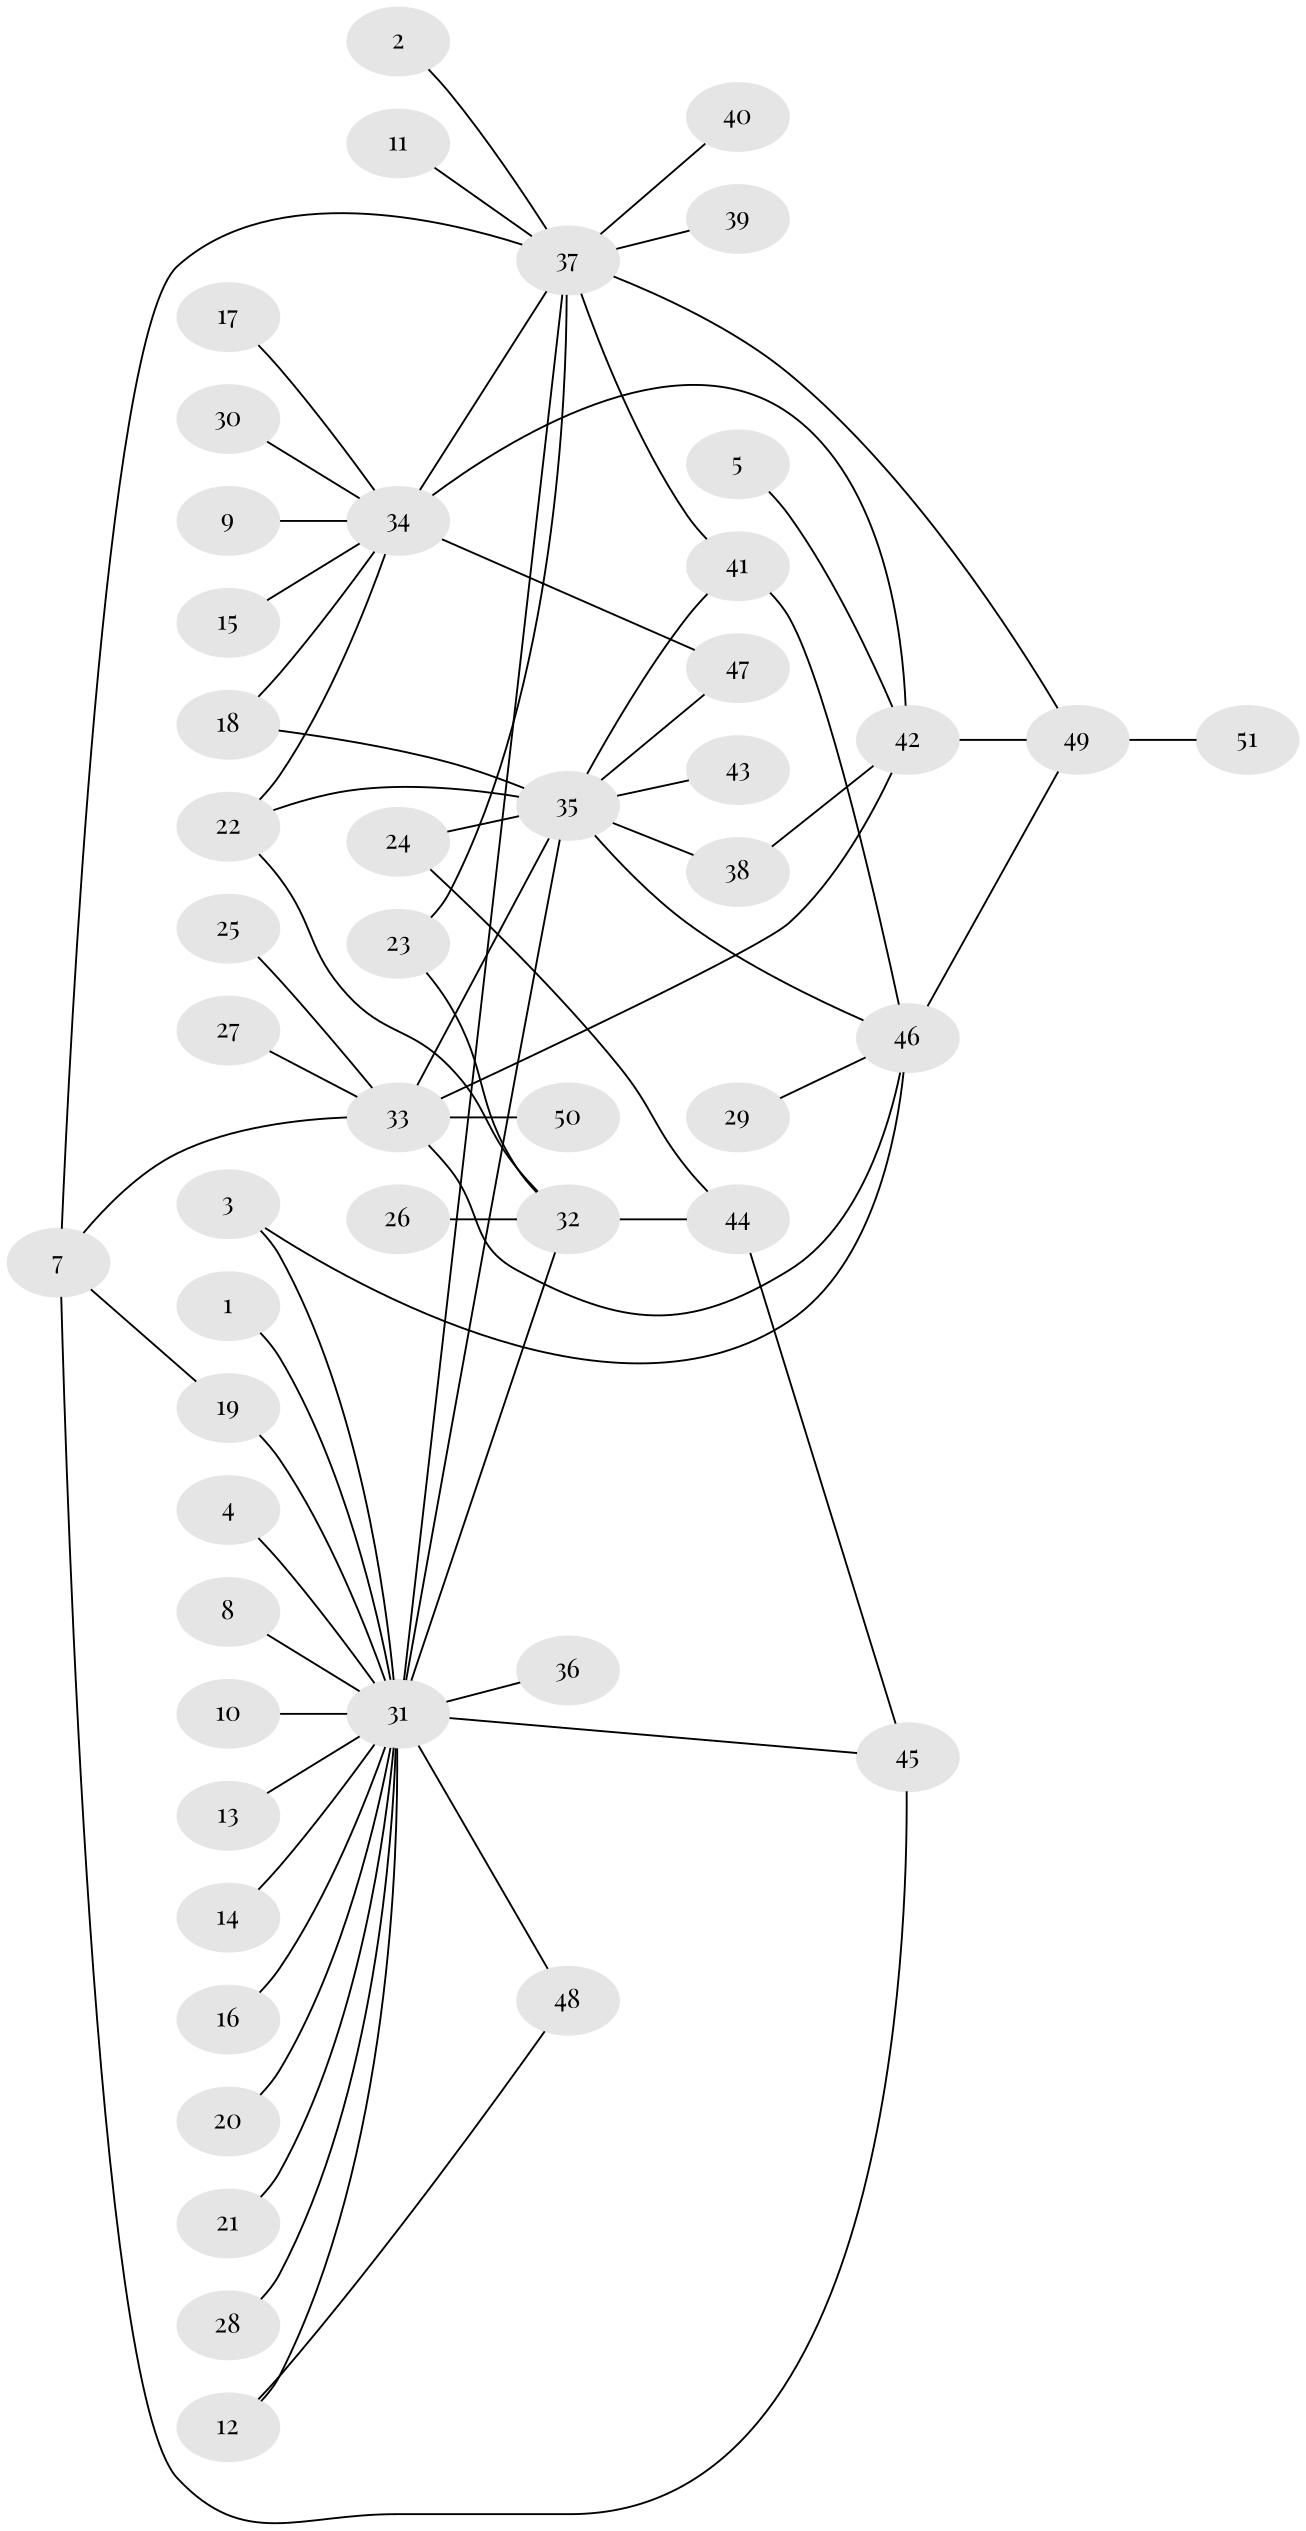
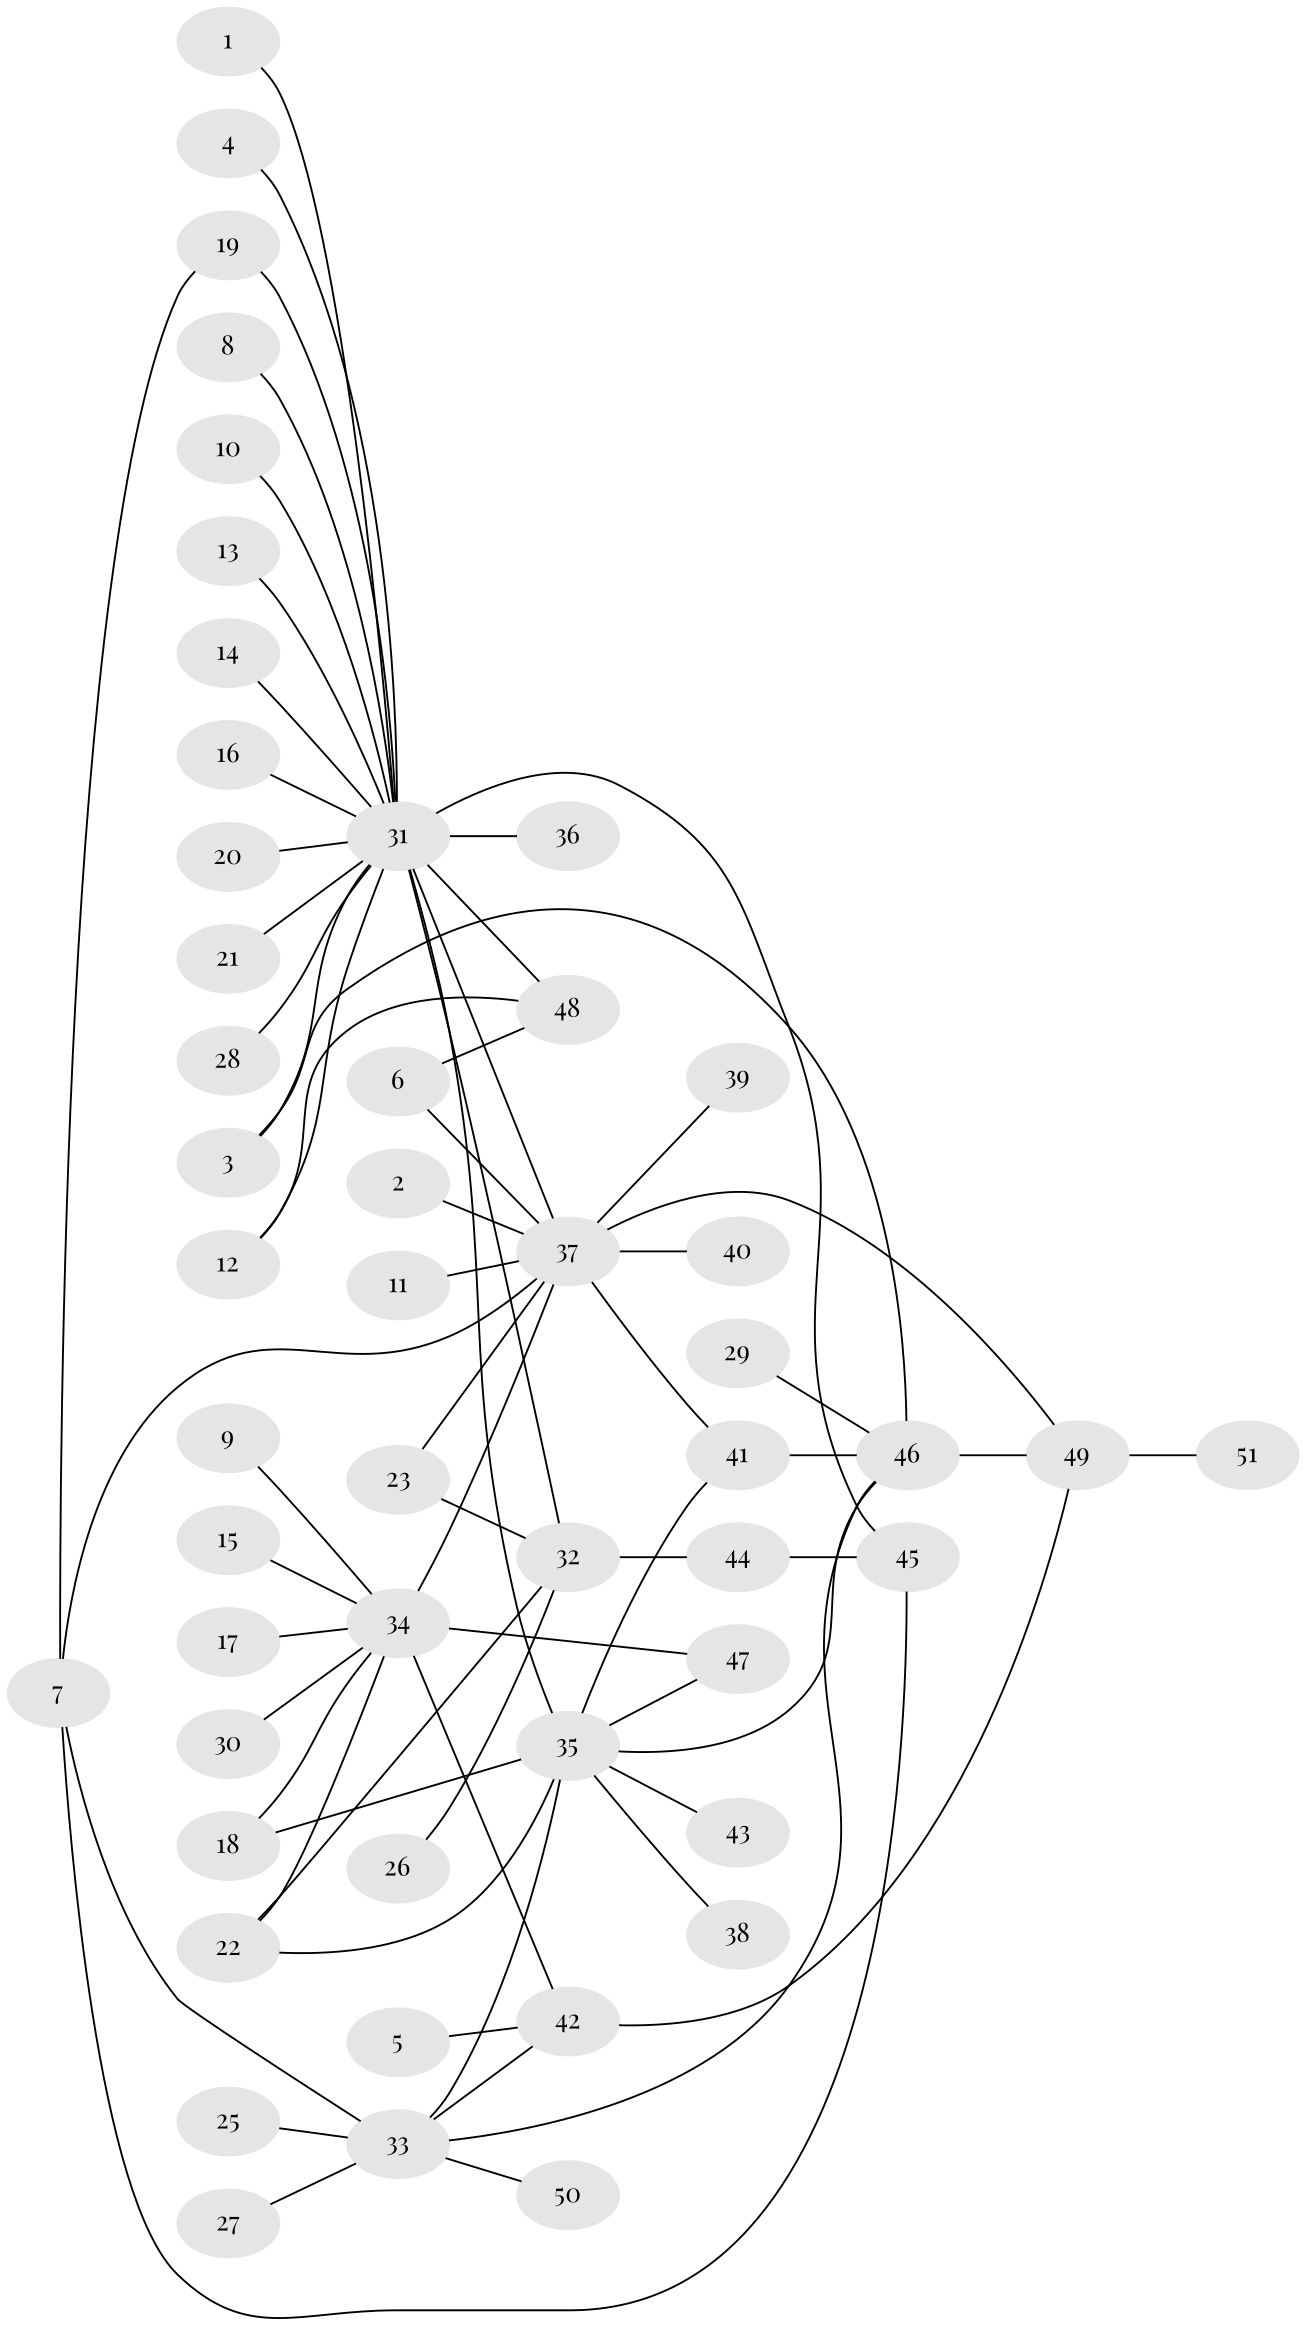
(823, 806) -> none
(398, 842) -> none
none -> (398, 1081)
